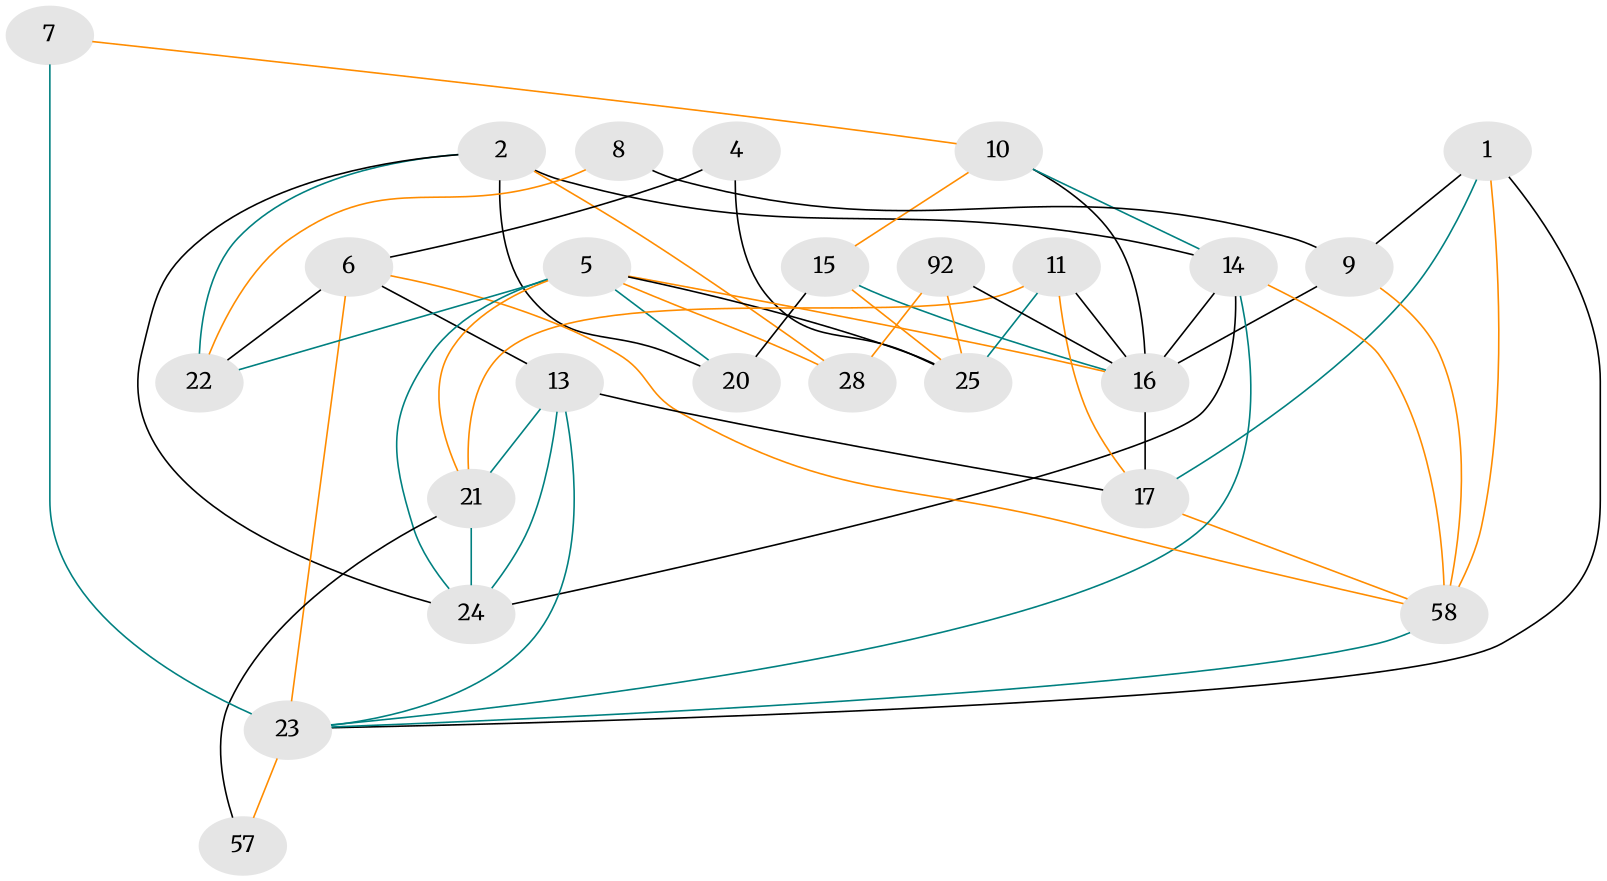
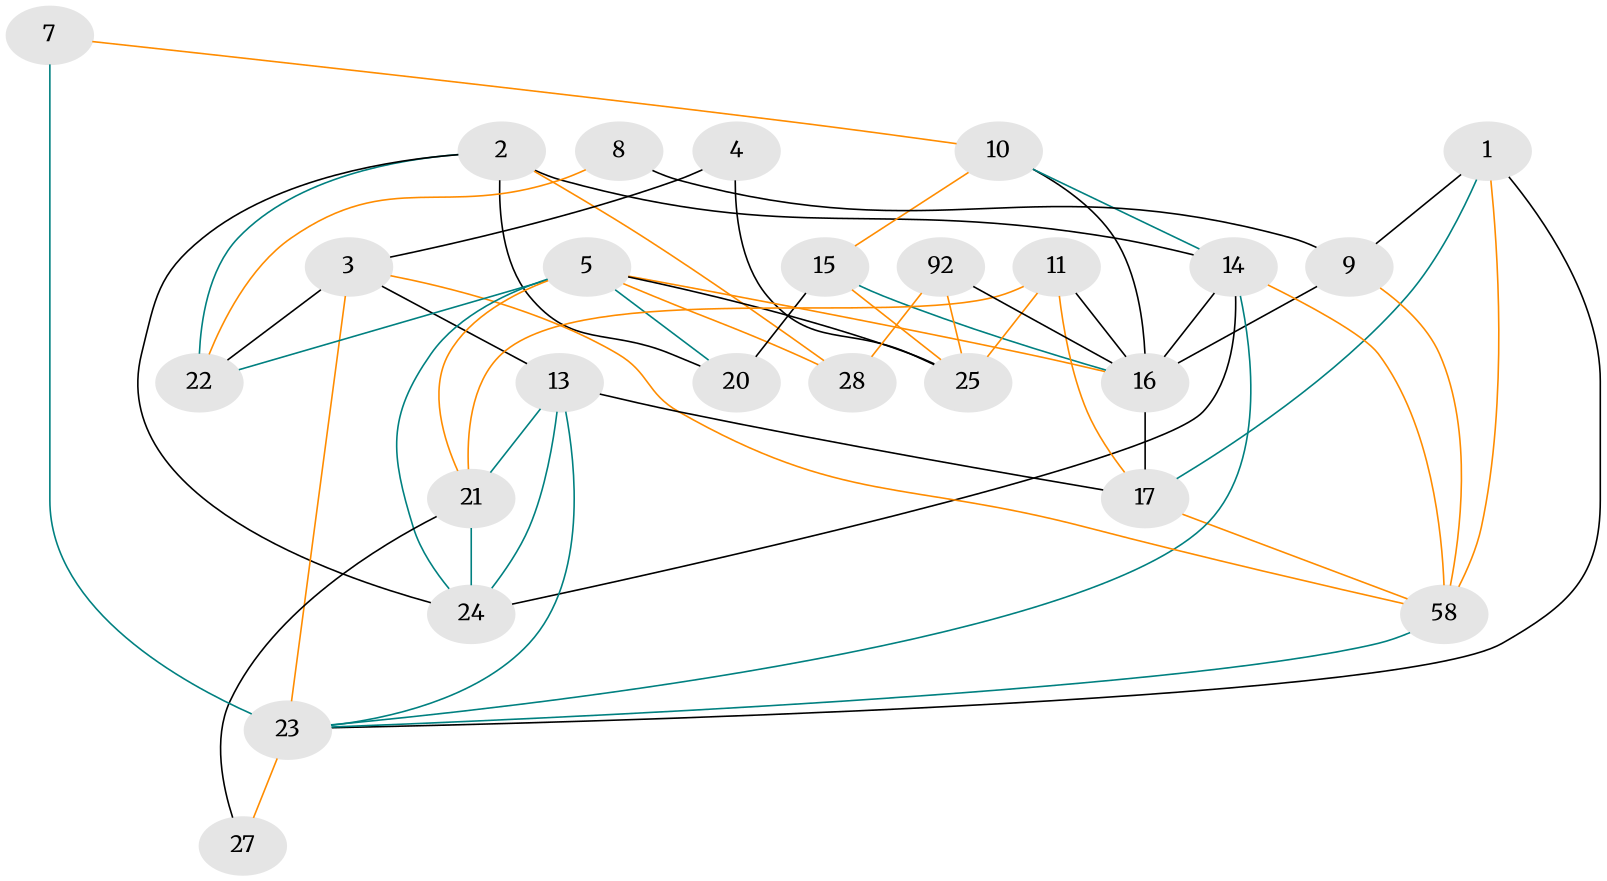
(349, 267) -> (349, 267)
(1012, 325) -> (1012, 325)
(243, 846) -> (243, 846)
